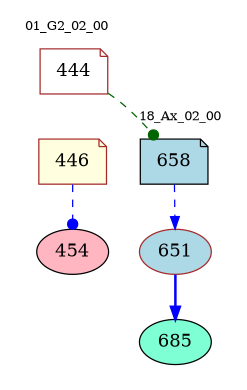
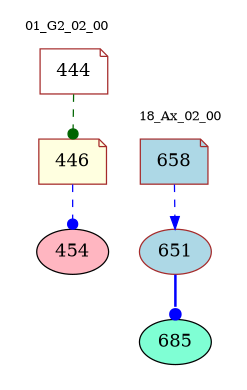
(137, 118) -> (73, 112)
(174, 162) -> (174, 162)
(175, 291) -> (175, 291)
